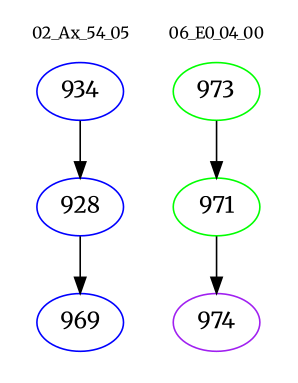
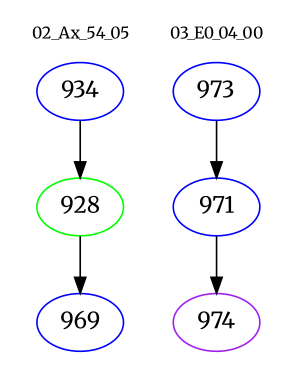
(217, 34) -> (217, 34)
(217, 91) -> (217, 91)
(80, 207) -> (80, 207)
(217, 207) -> (217, 207)
